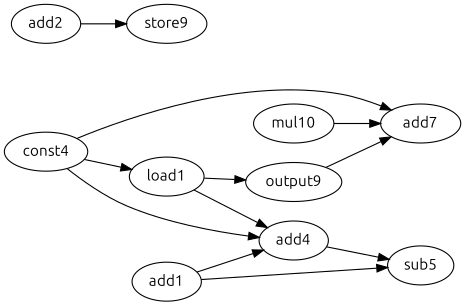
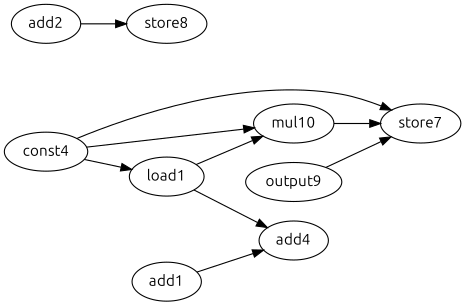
(167, 24) -> (167, 24)
(421, 123) -> (421, 123)
(219, 179) -> (224, 153)
(153, 215) -> (165, 138)
(421, 265) -> none
